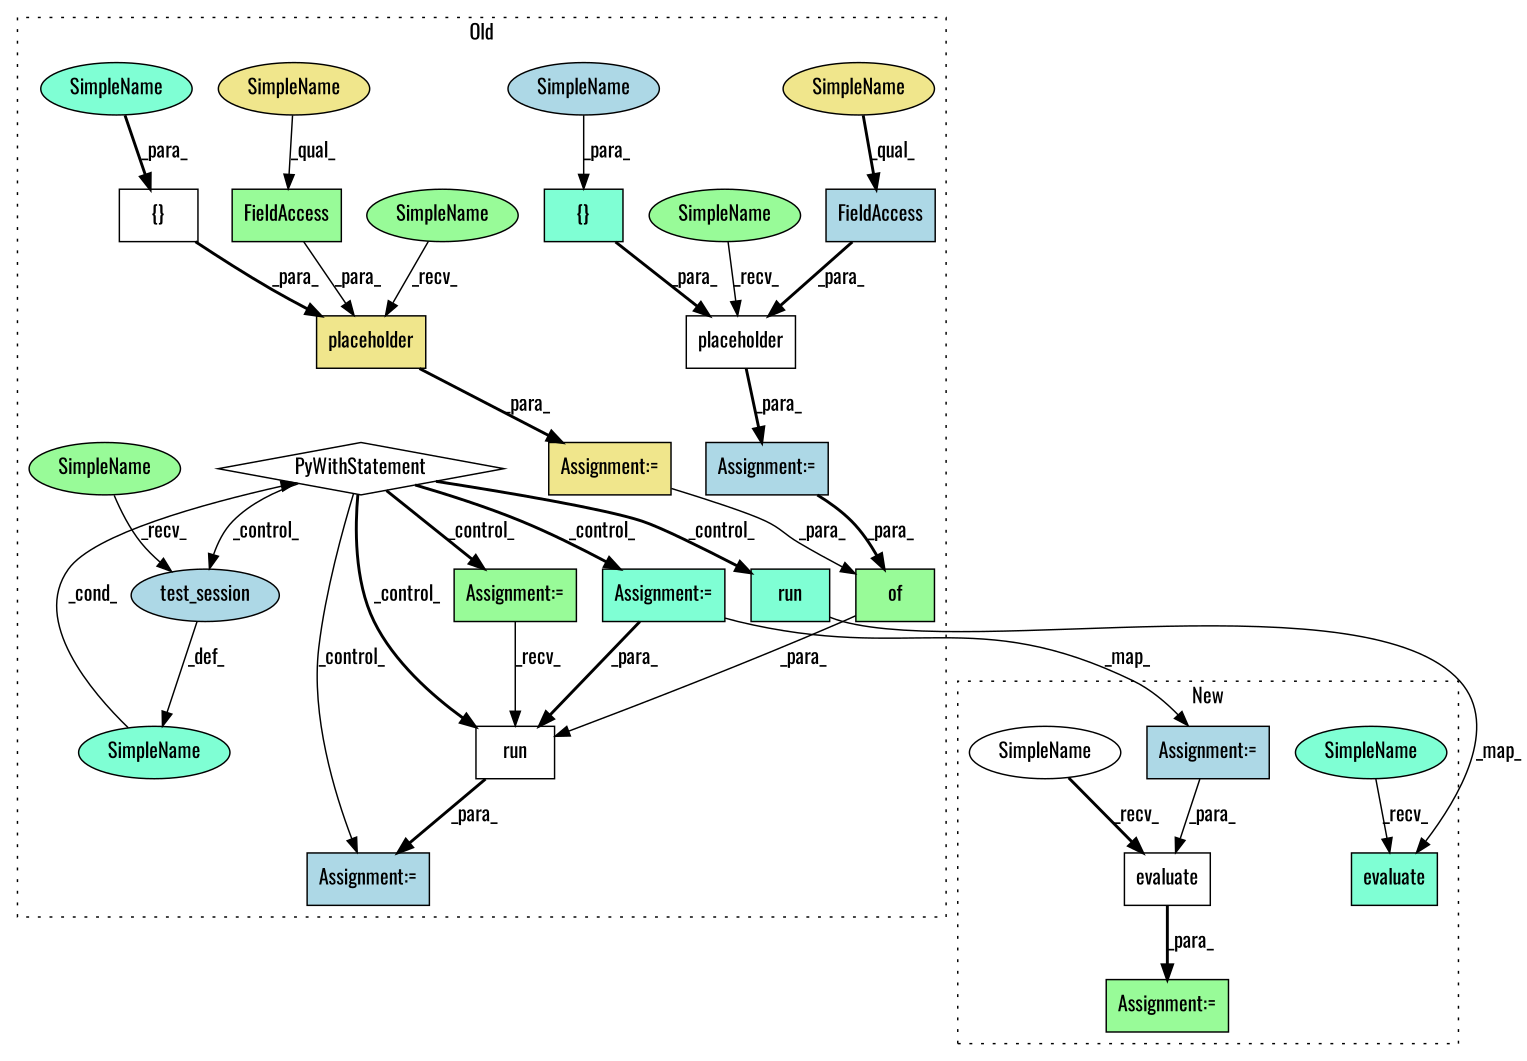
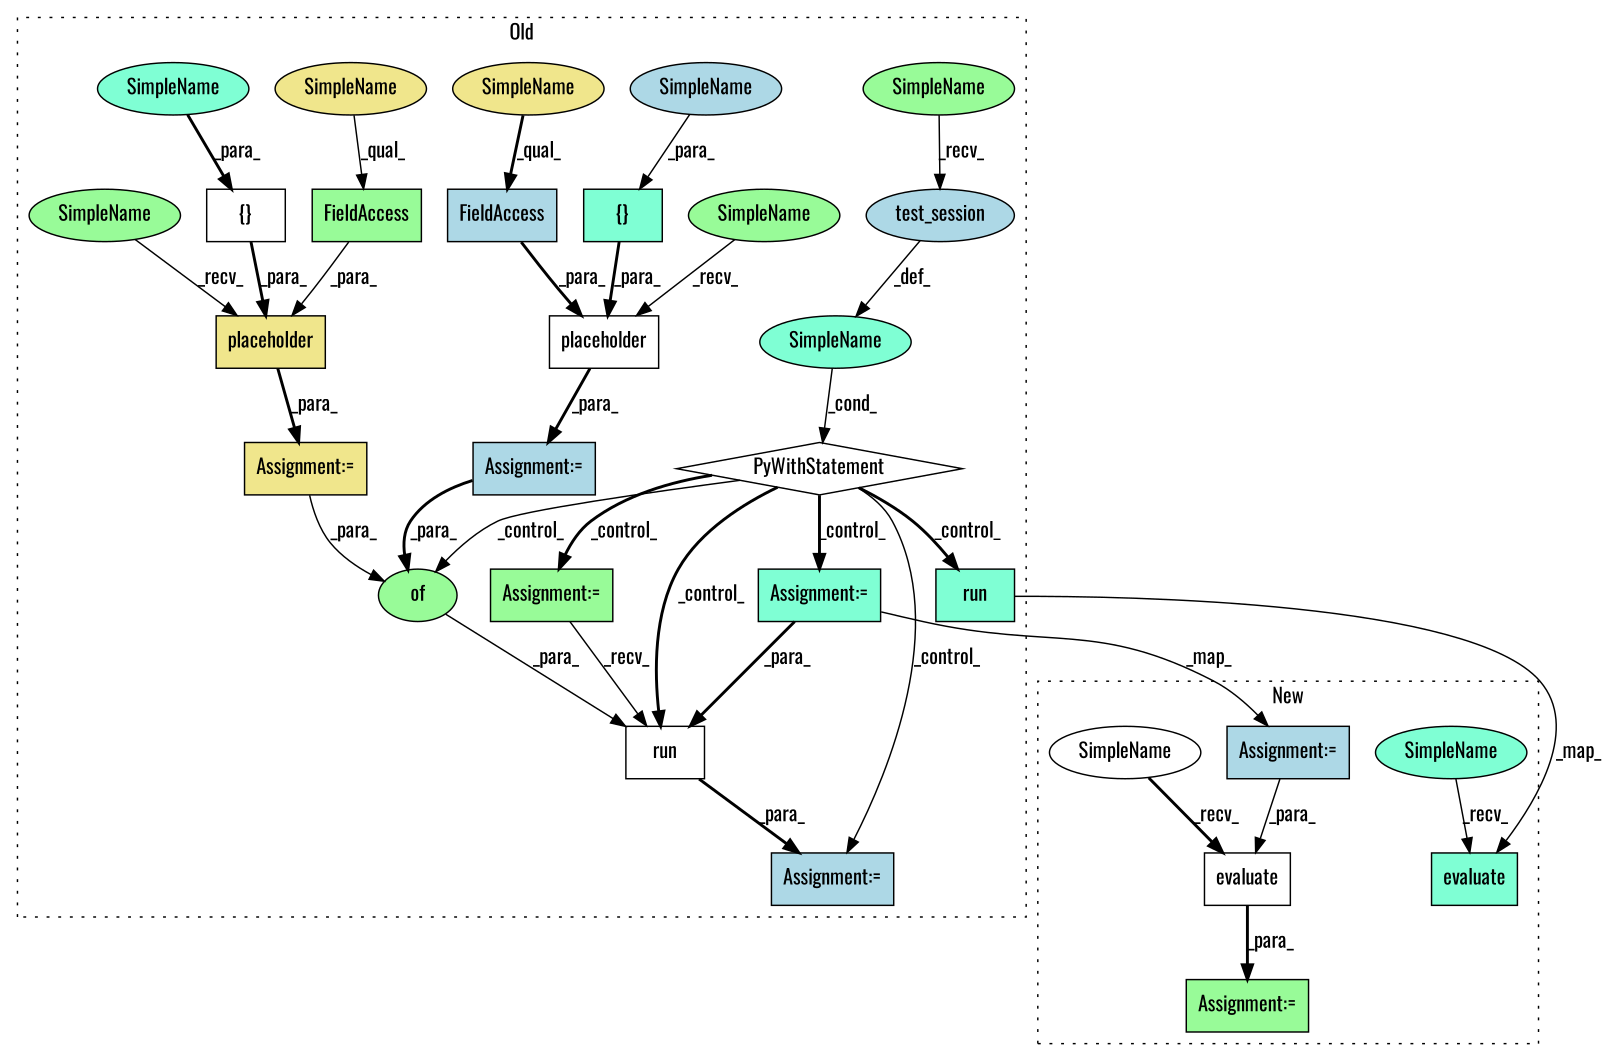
(247, 509) -> (586, 503)
(895, 595) -> (418, 595)
